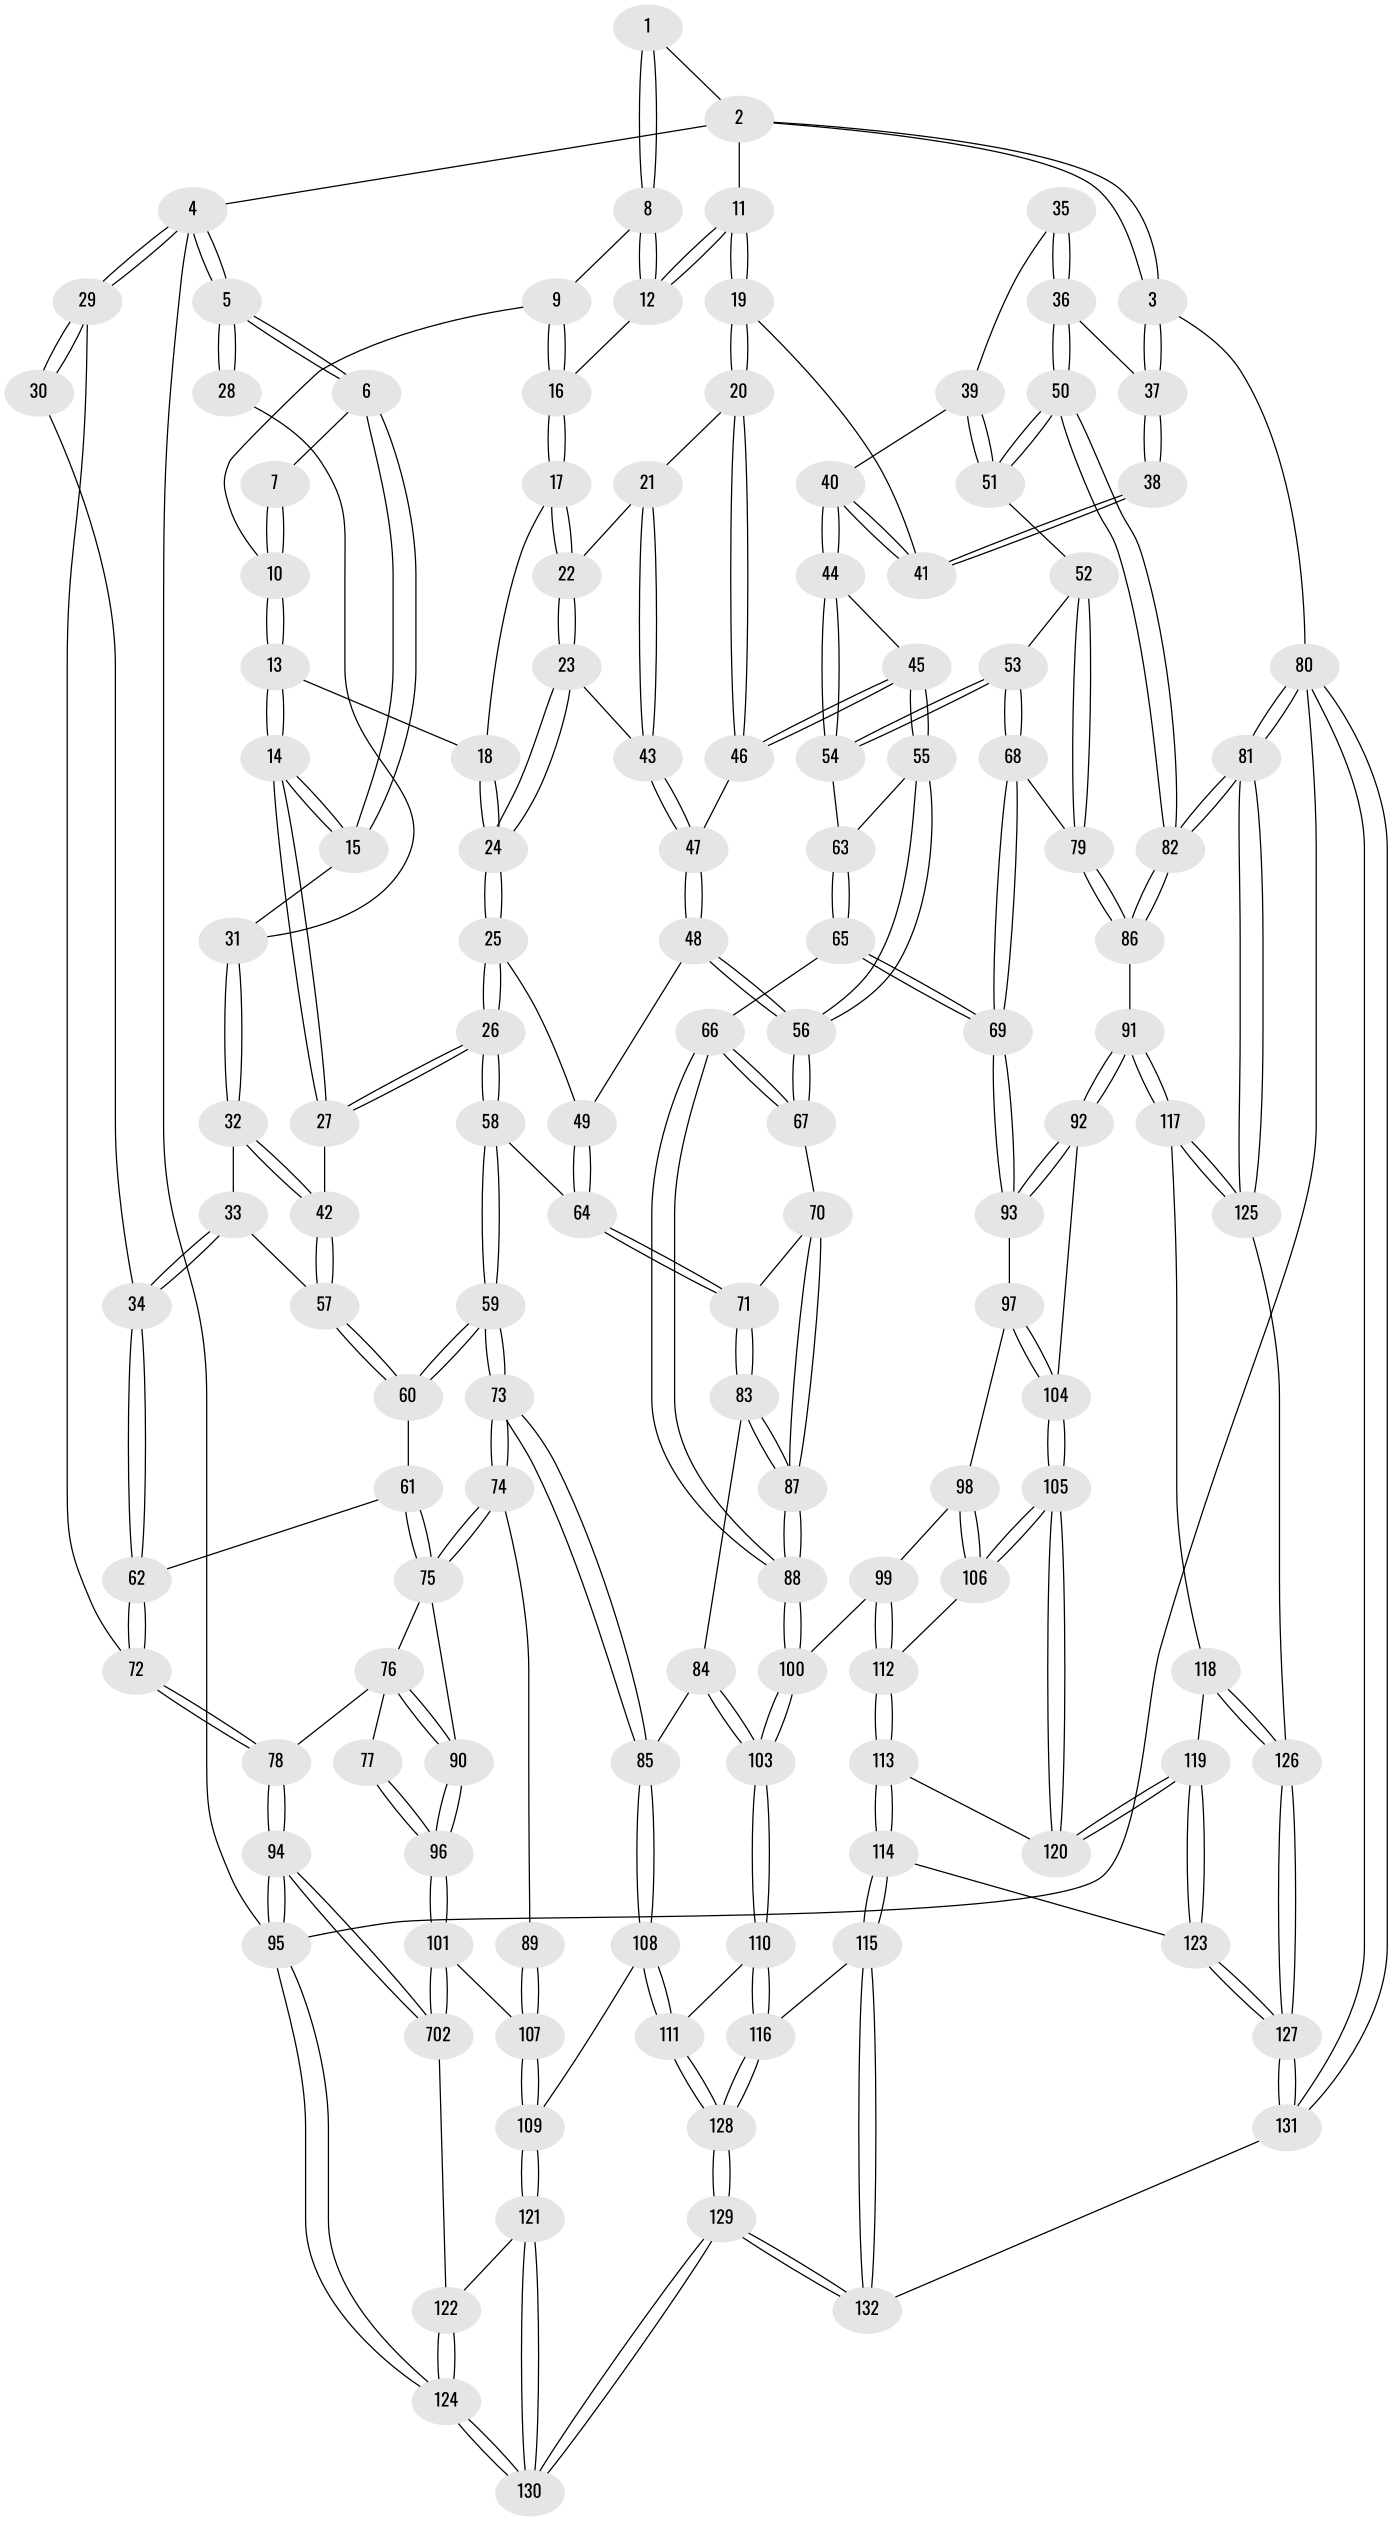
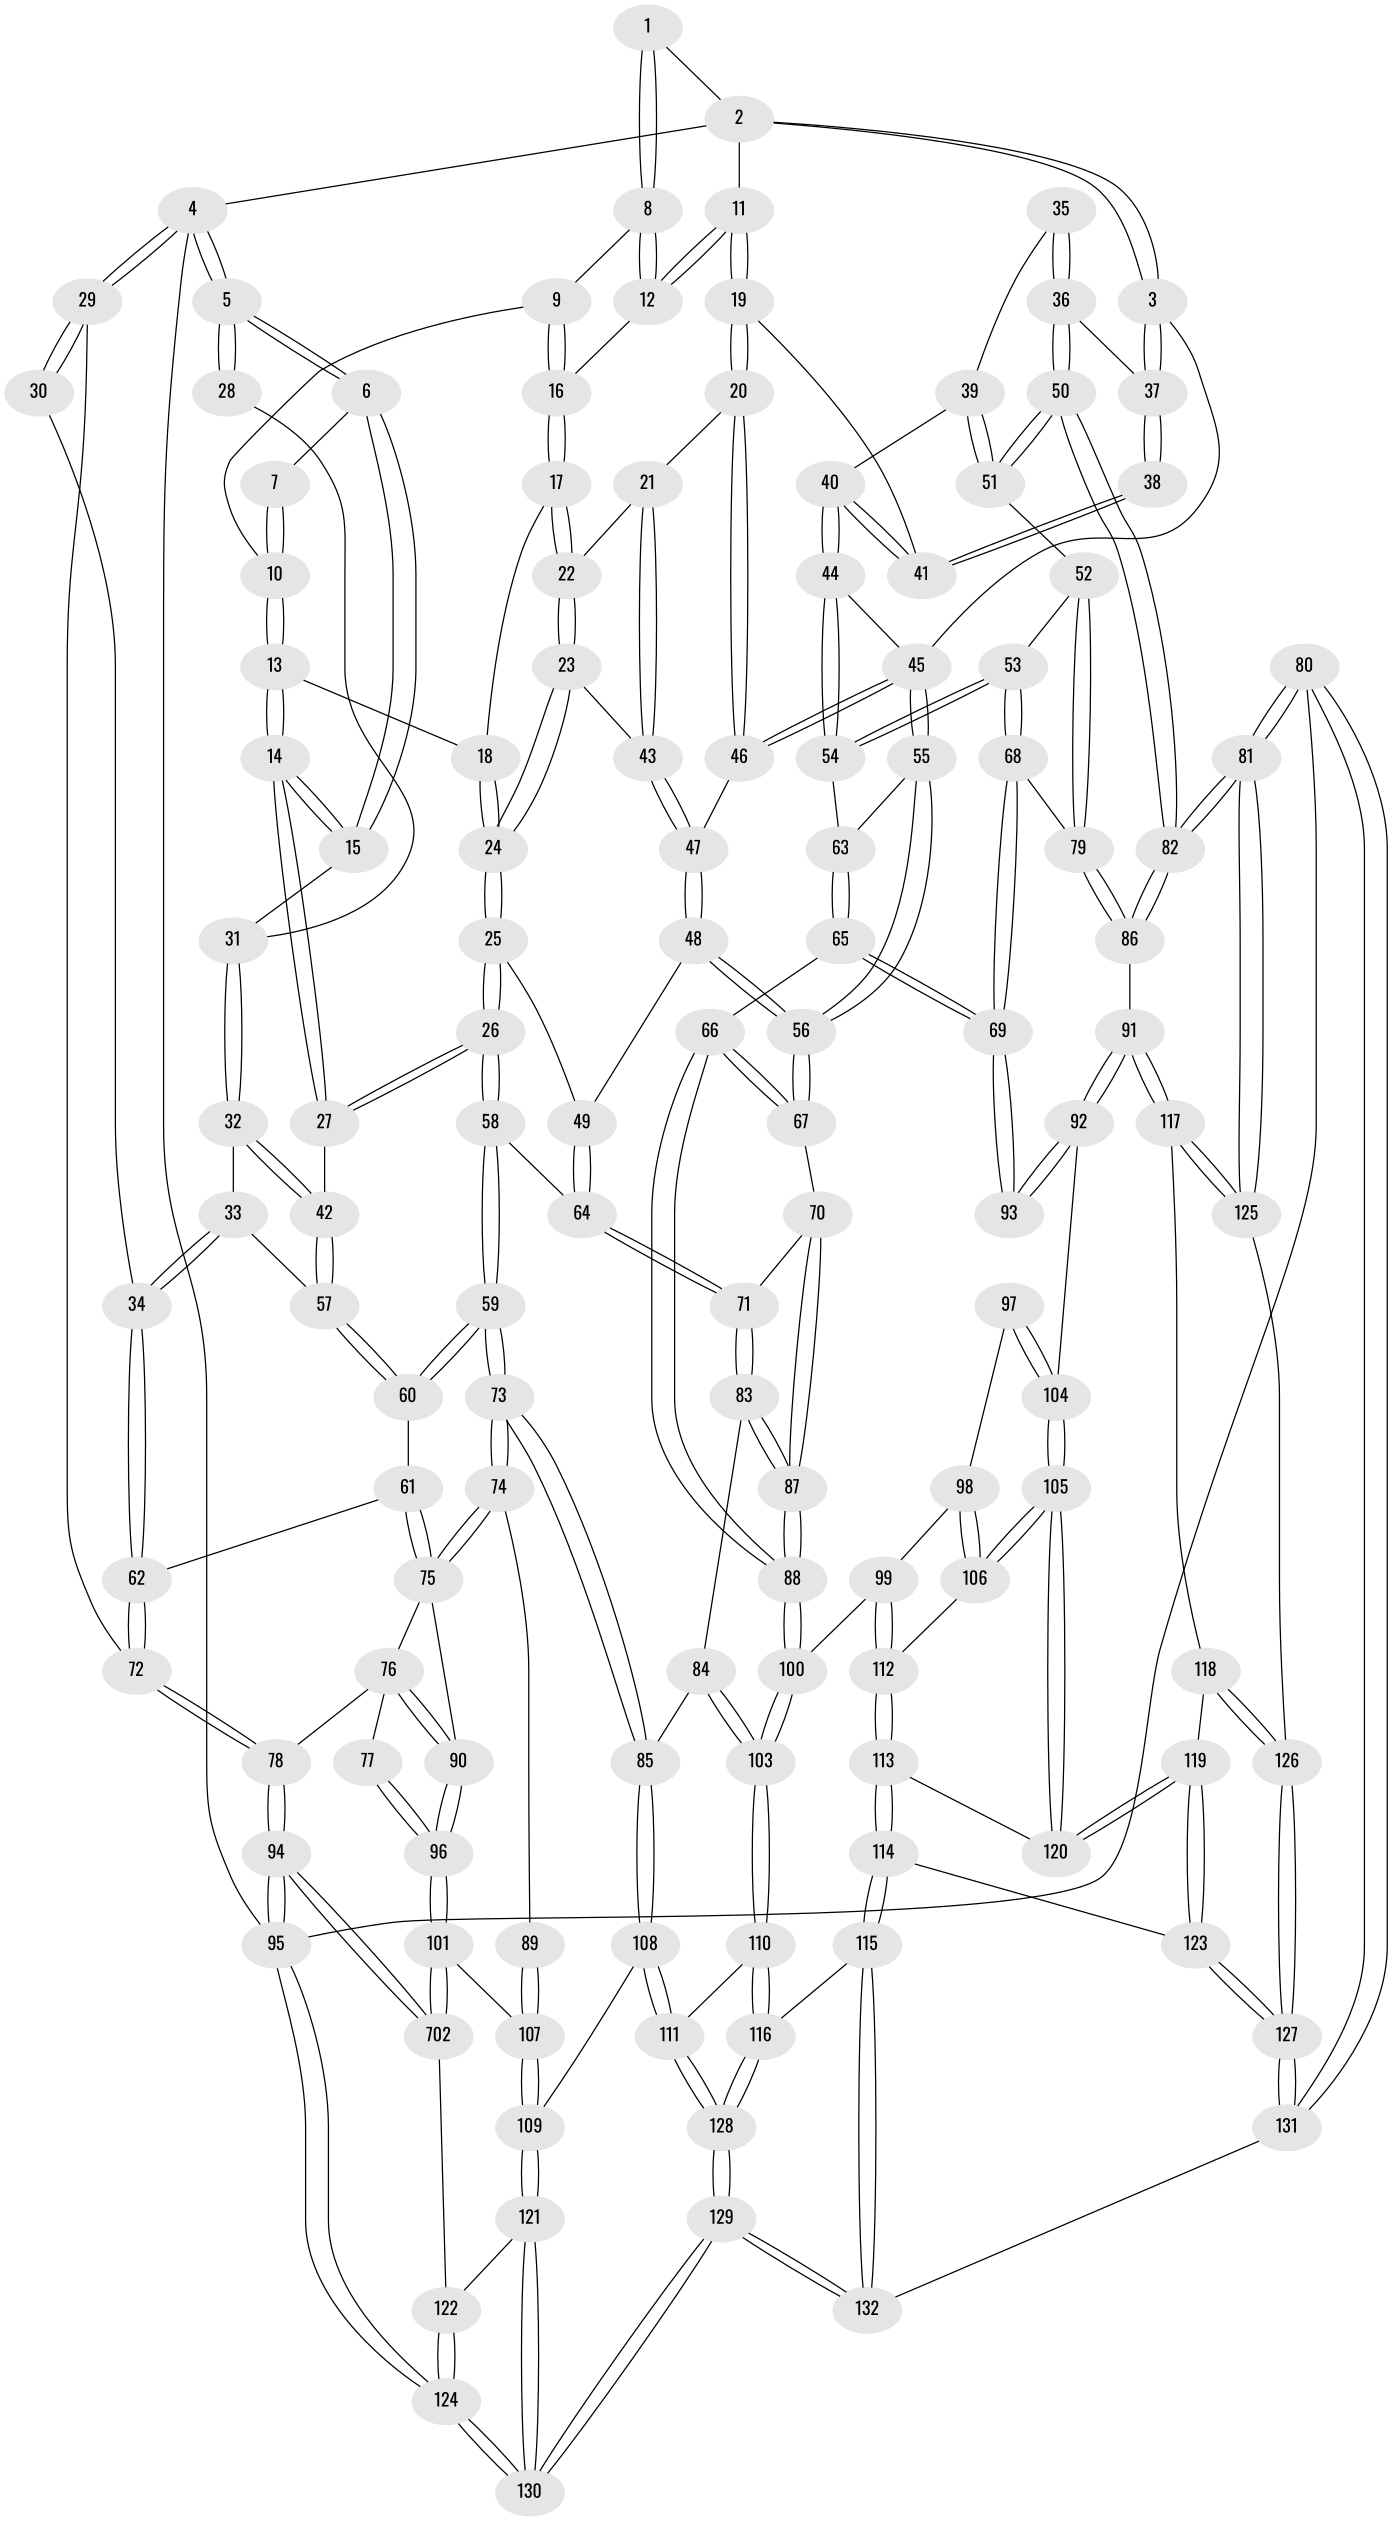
(1280, 463) -> (1152, 537)
(1009, 1261) -> none
